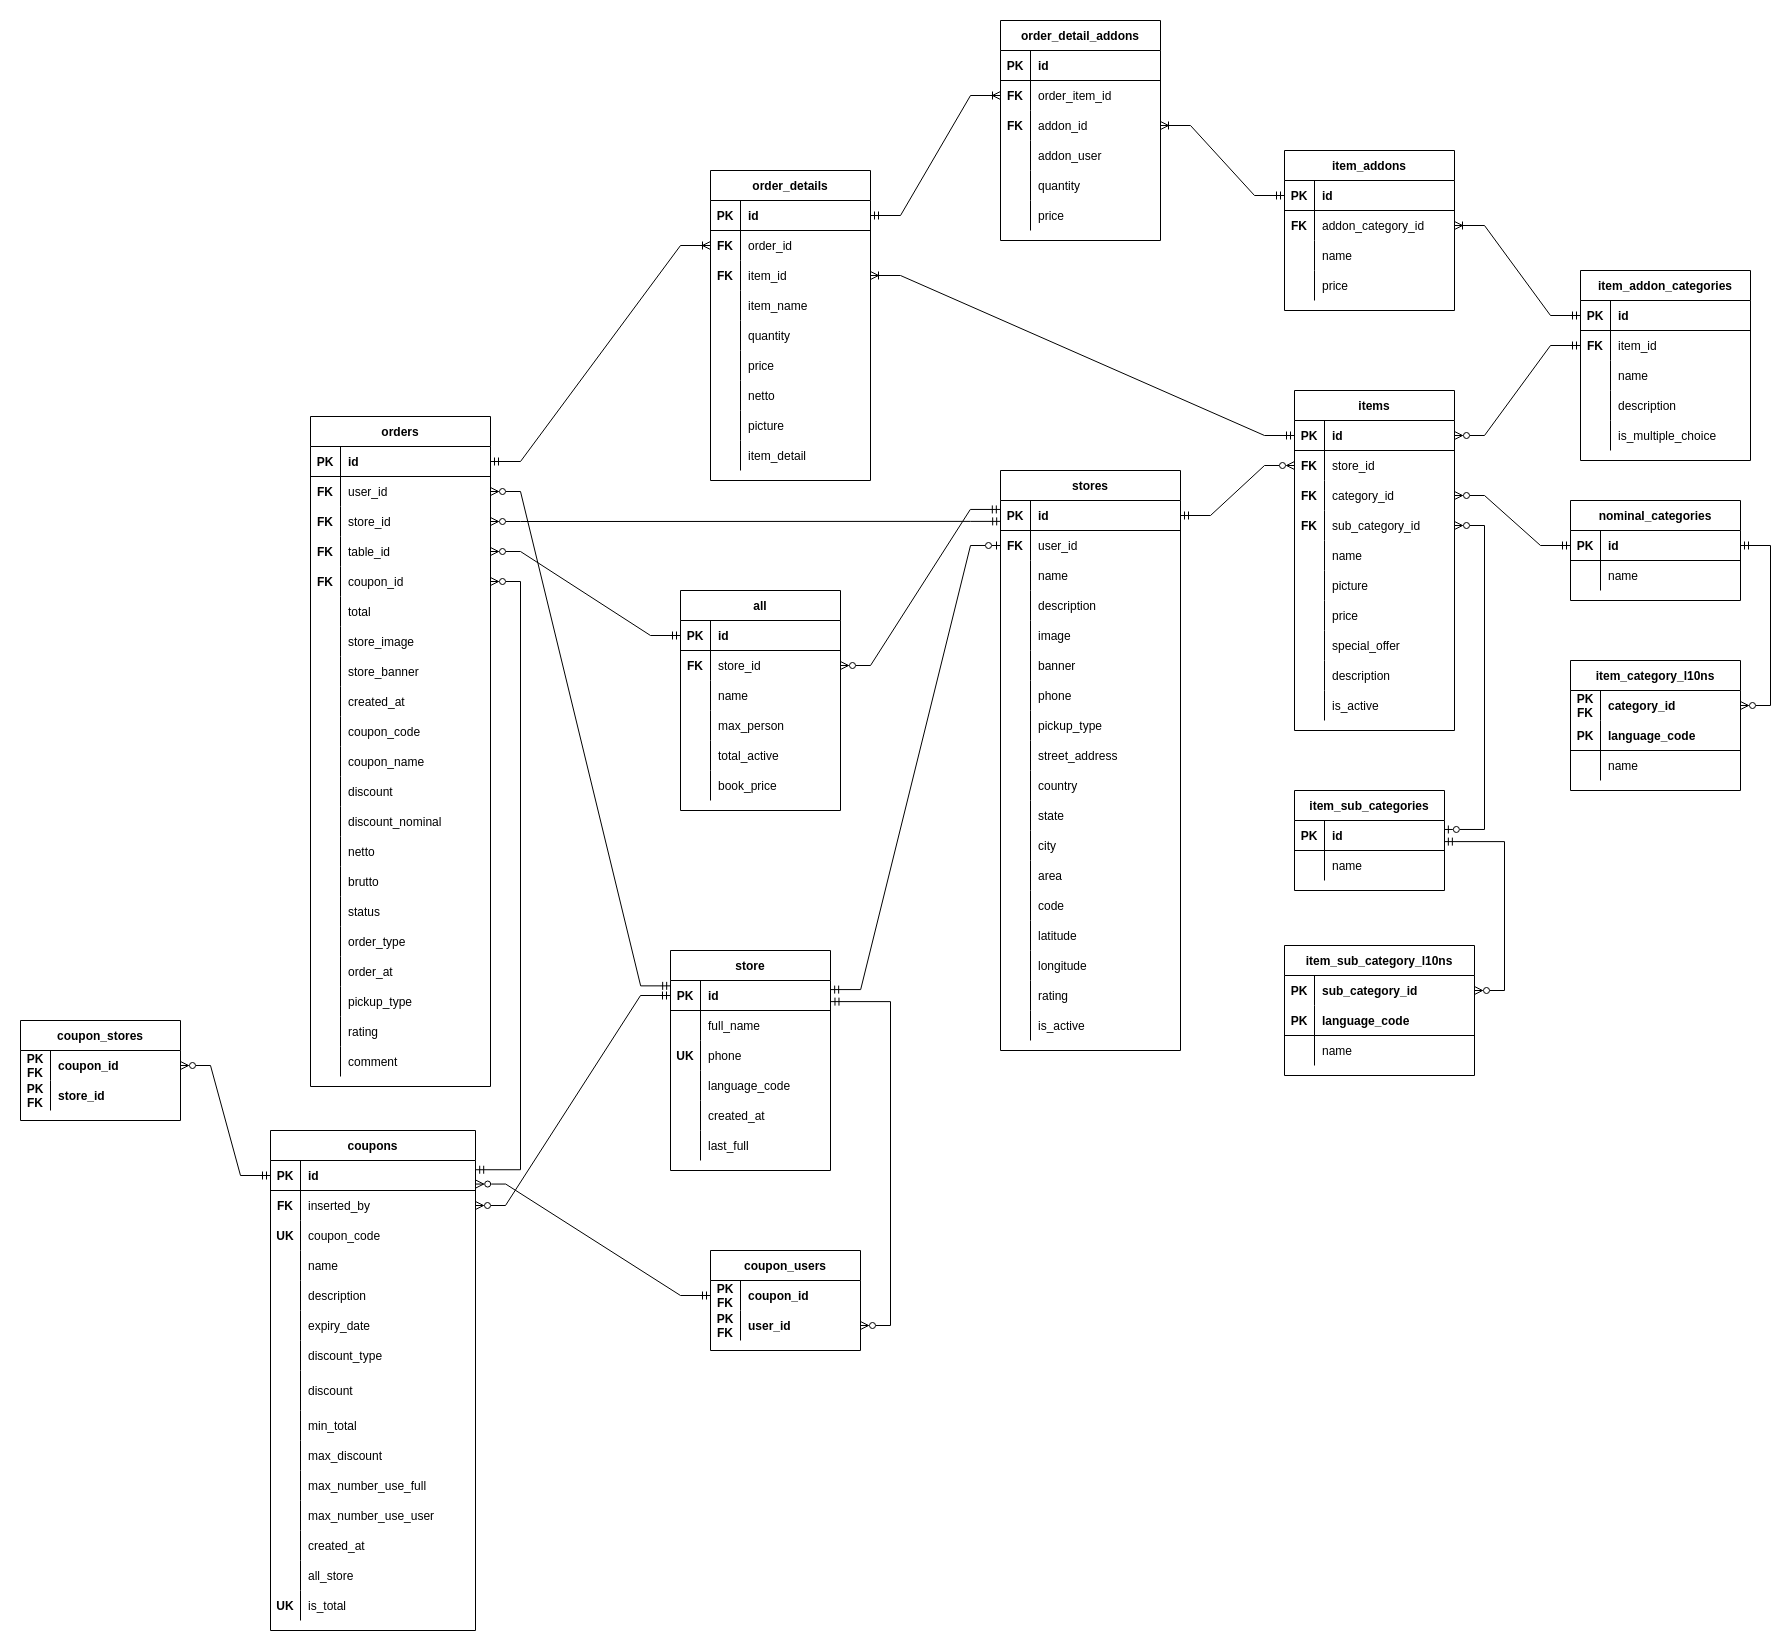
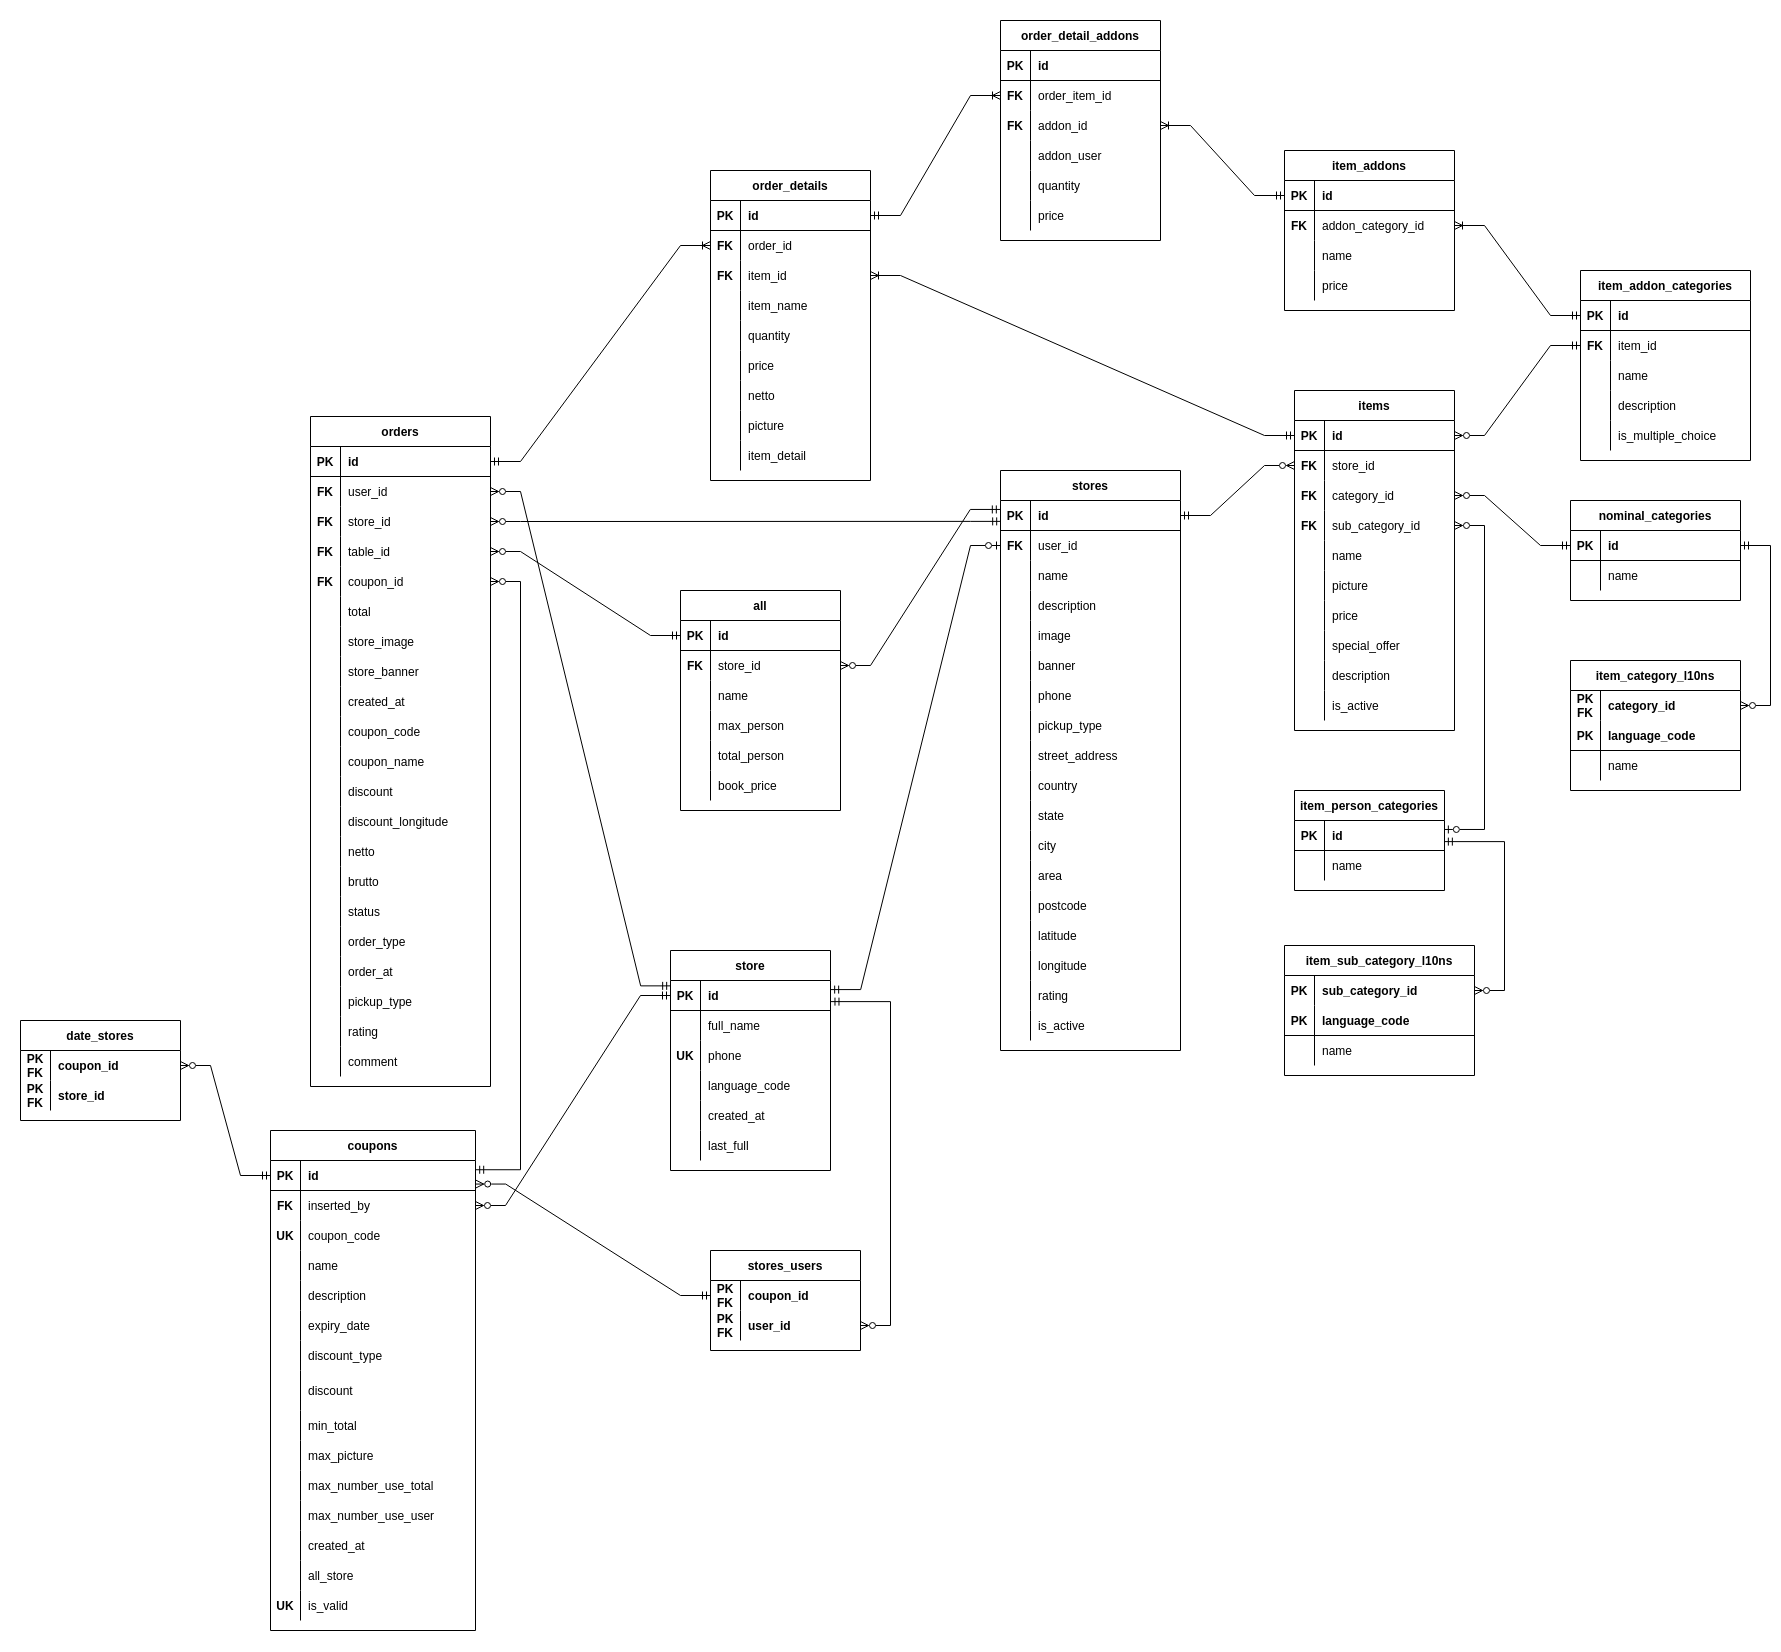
(755, 756) -> (757, 756)
(1369, 806) -> (1369, 806)
(397, 822) -> (404, 822)
(1051, 906) -> (1065, 906)
(100, 1036) -> (100, 1036)
(785, 1266) -> (785, 1266)
(347, 1456) -> (343, 1456)
(369, 1486) -> (374, 1486)
(332, 1606) -> (330, 1606)
